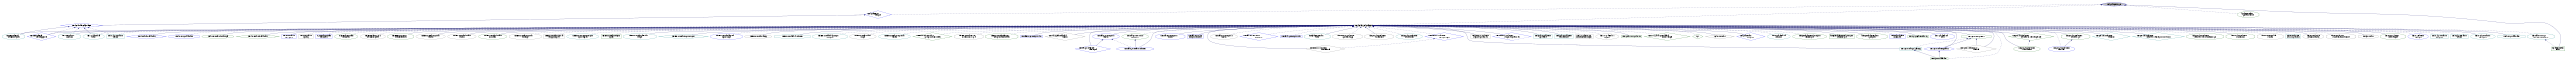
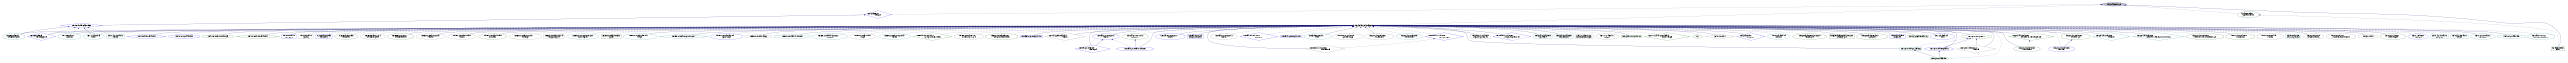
(2551, 44) -> (2416, 20)
